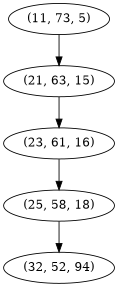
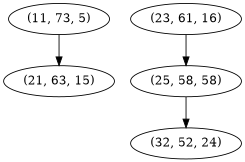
(59, 108) -> none
(59, 206) -> (186, 81)
(59, 268) -> (186, 143)
